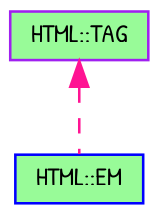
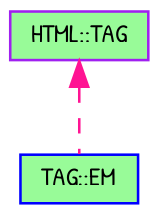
(79, 179) -> (79, 179)
